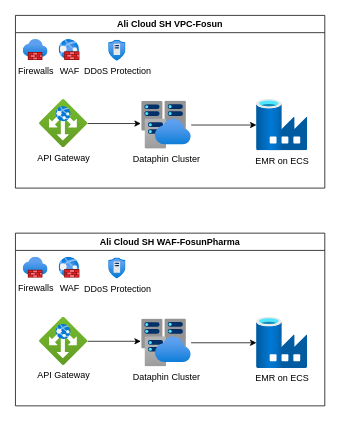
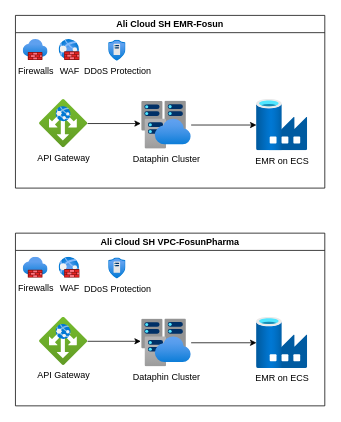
(170, 24) -> (170, 24)
(170, 242) -> (170, 242)
